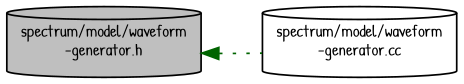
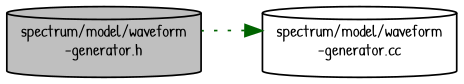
(241, 53) -> (223, 30)
